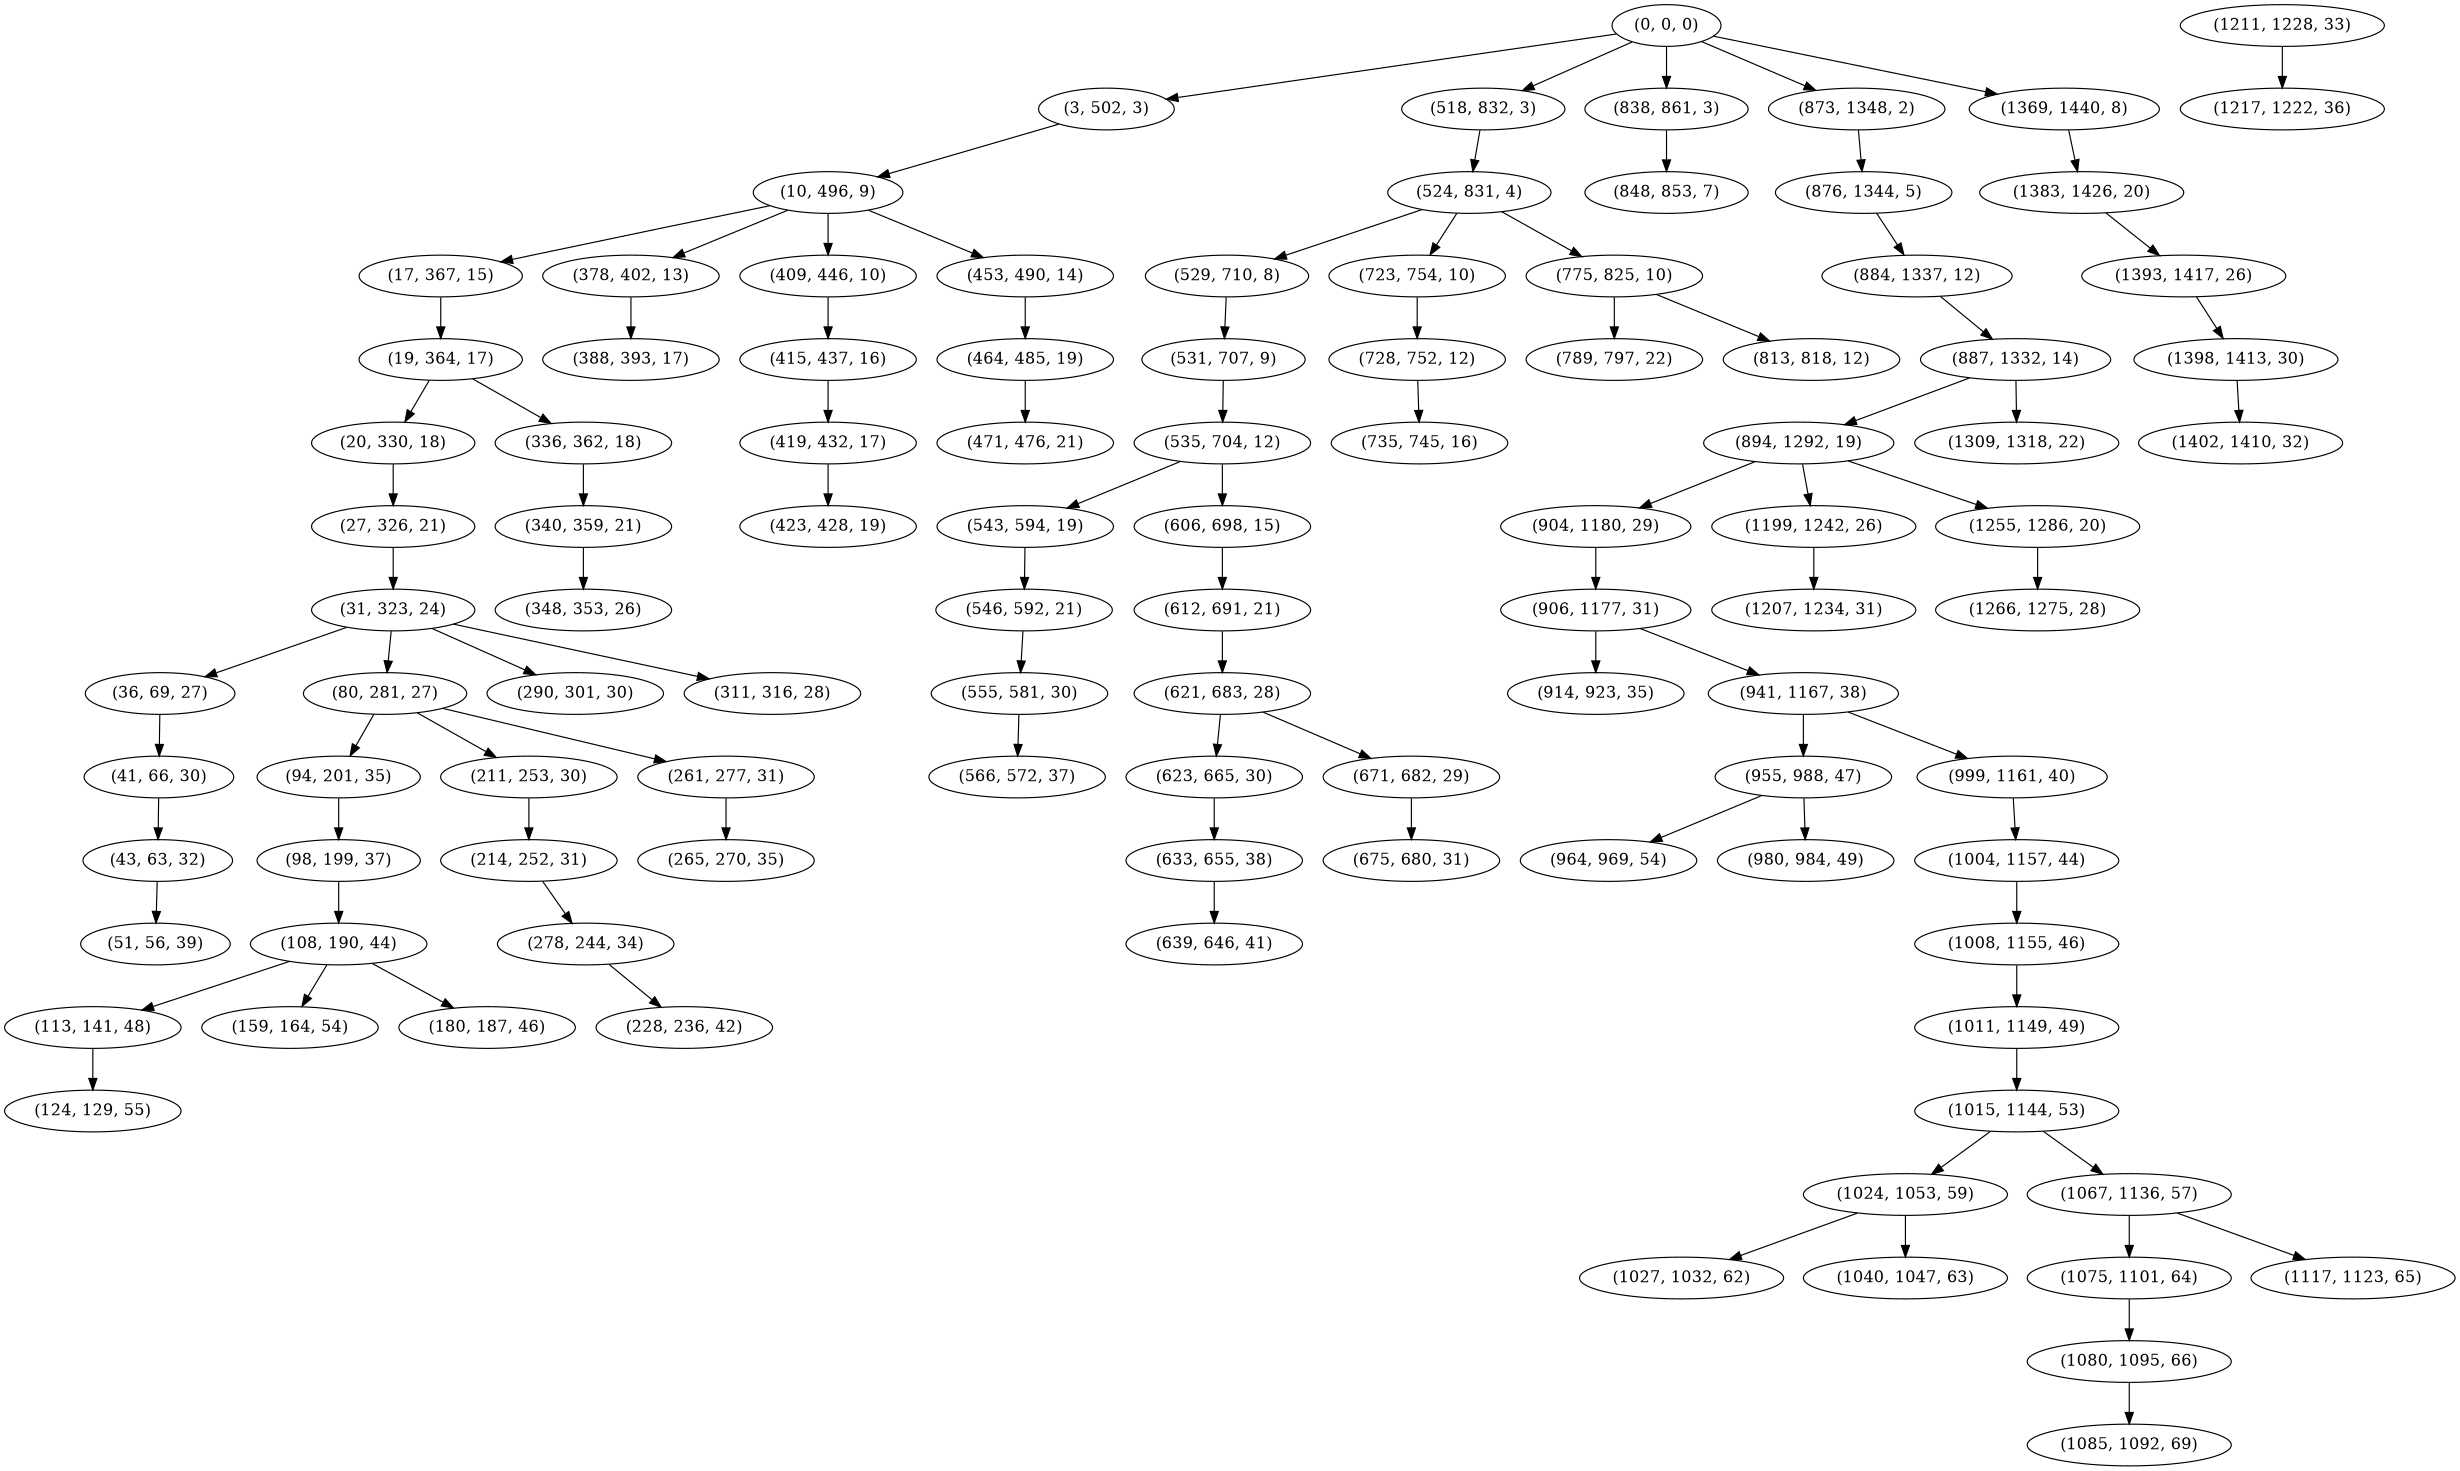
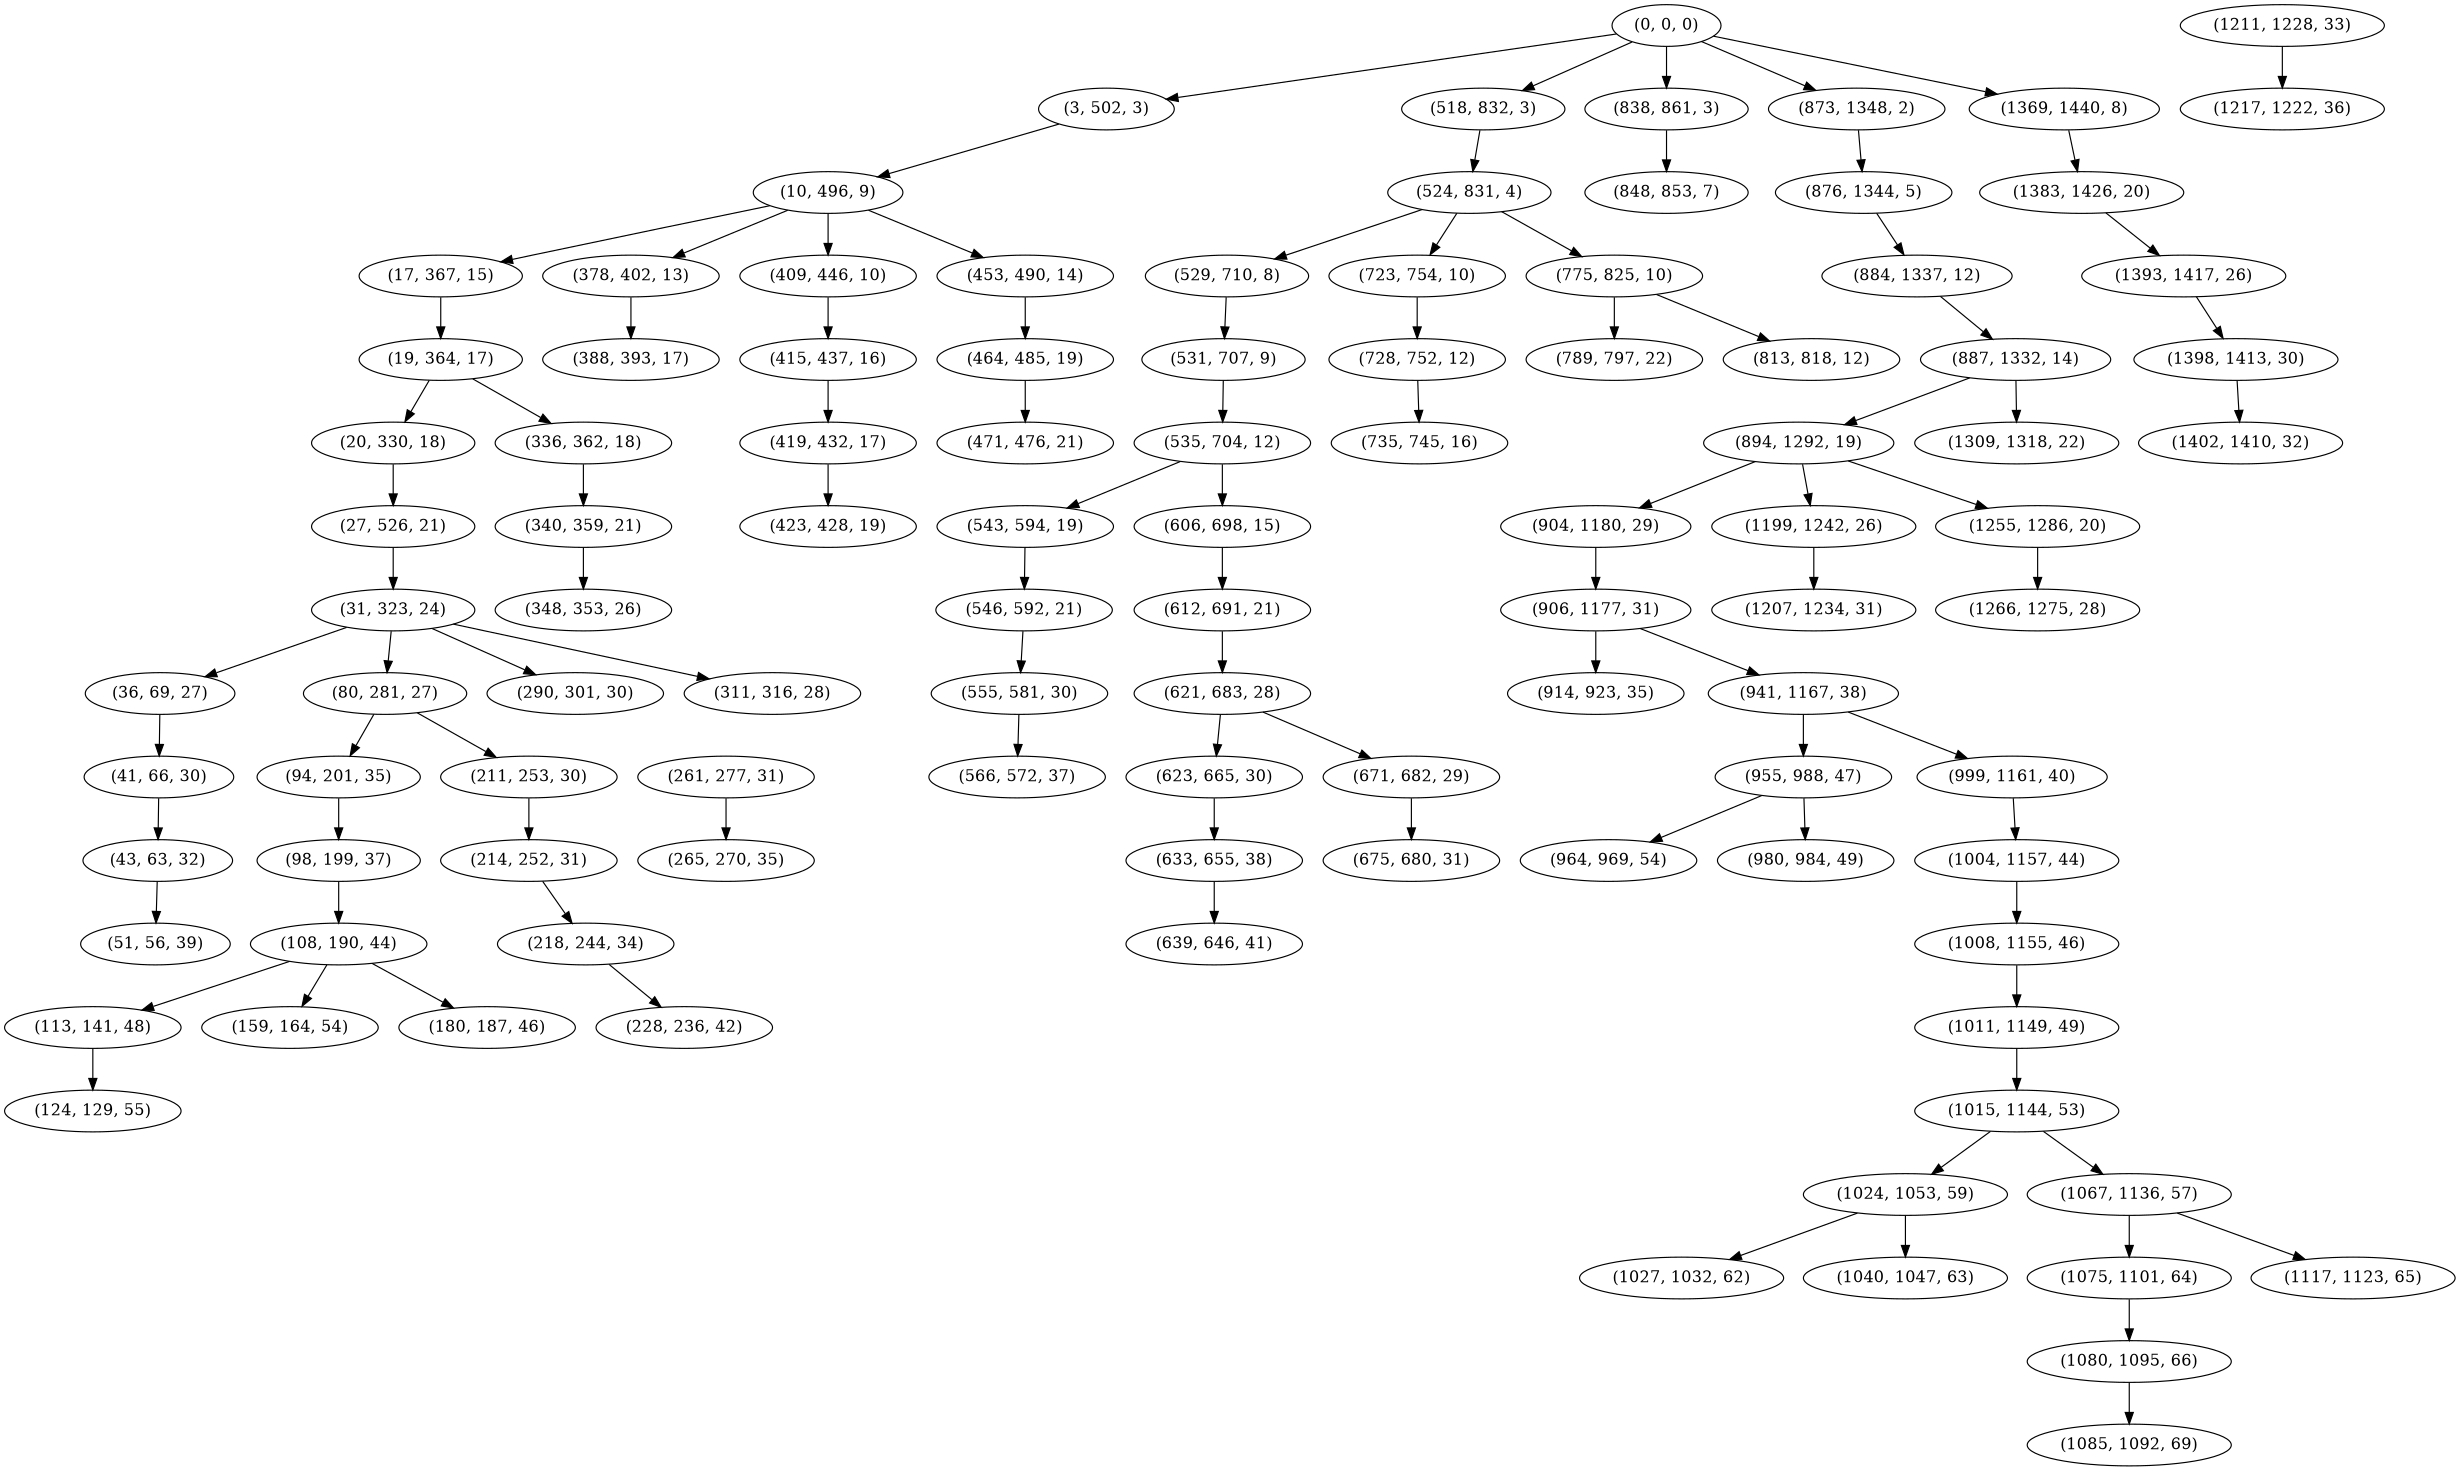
(393, 527) -> (393, 527)
(549, 734) -> none
(586, 944) -> (586, 944)
